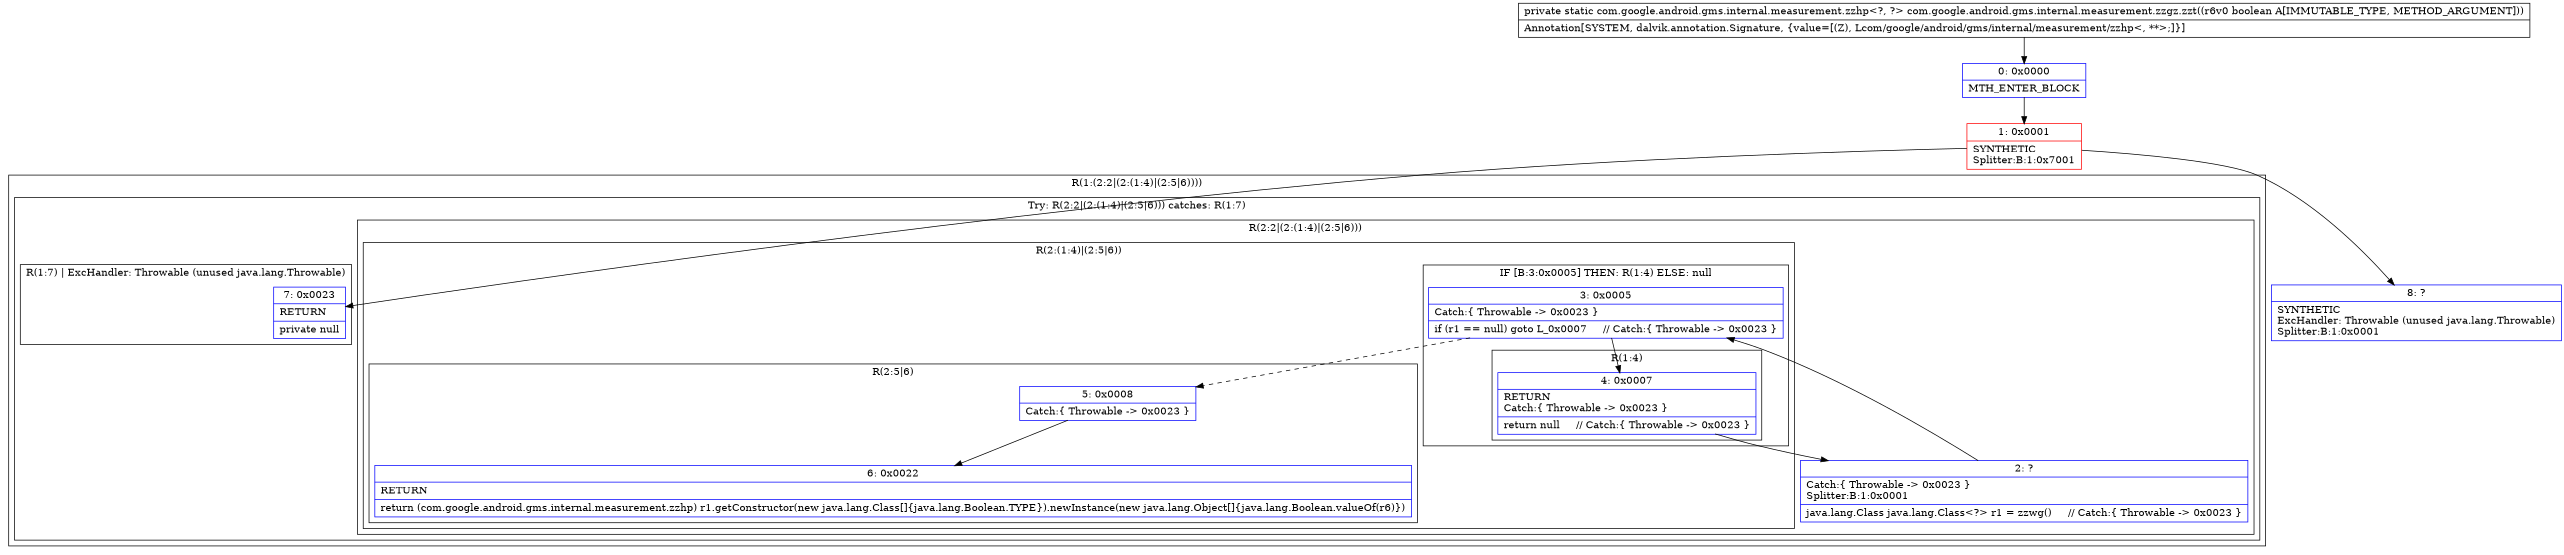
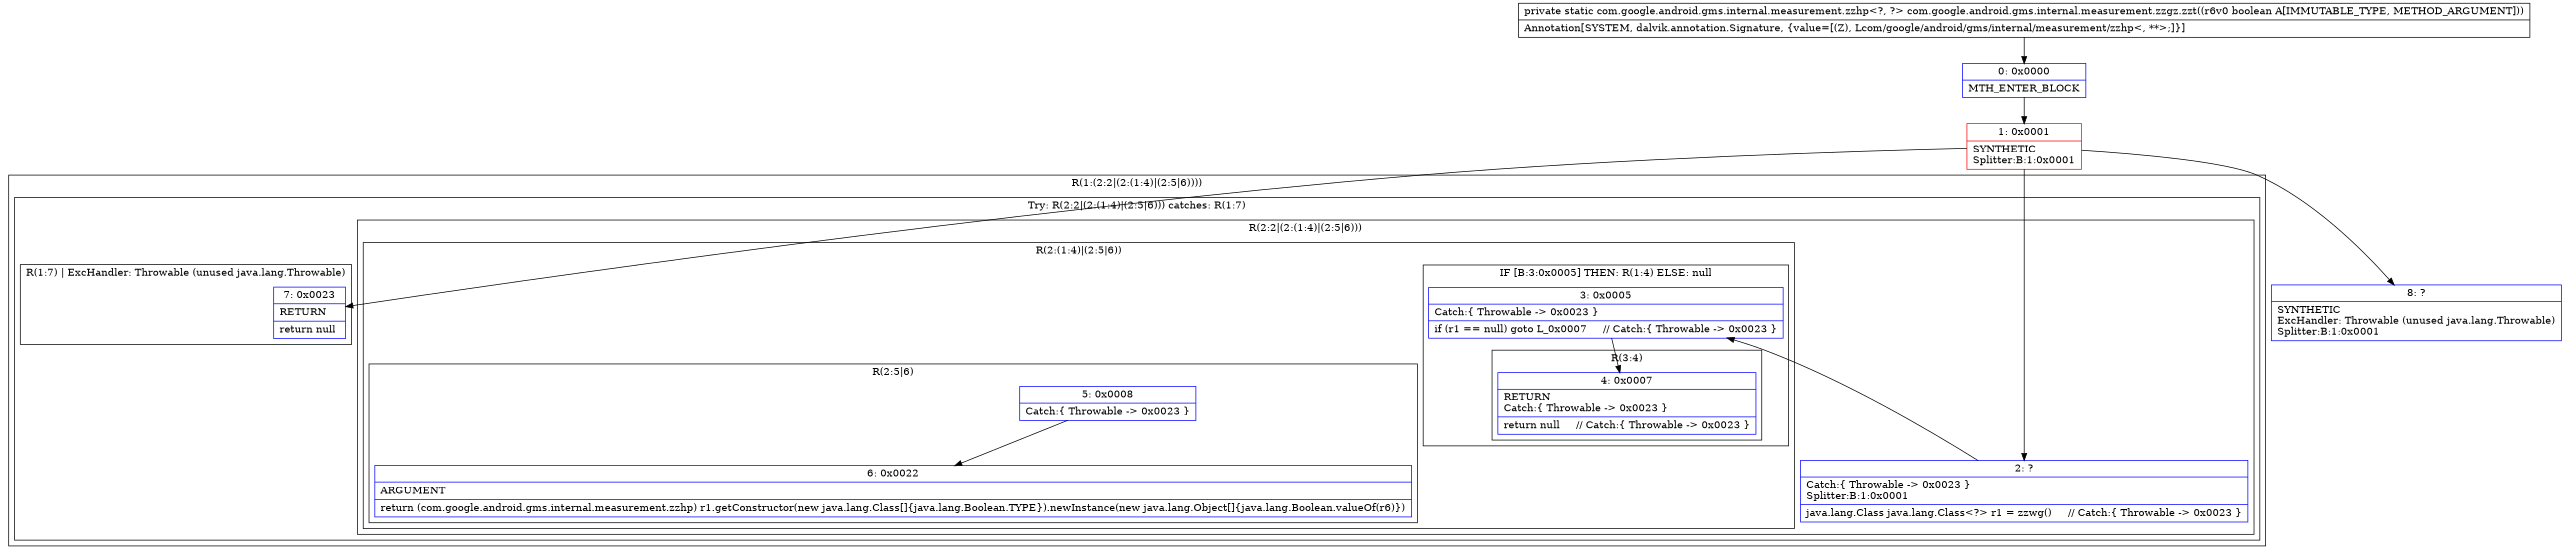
(2024, 160) -> (2024, 160)
(310, 330) -> (308, 330)
(1350, 359) -> none
(1627, 359) -> (1627, 359)
(1778, 450) -> (2024, 311)
(404, 490) -> (413, 490)
